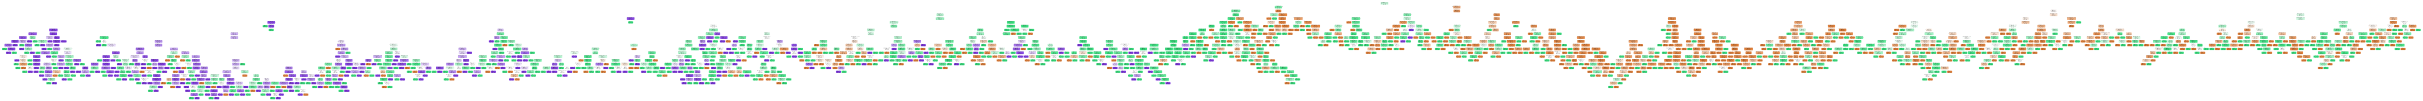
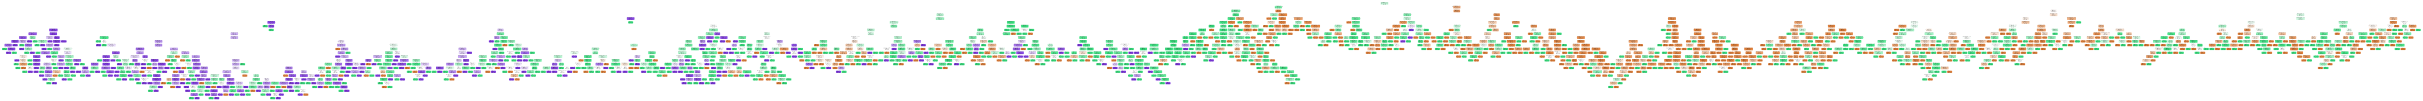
(1254, 34) -> none
